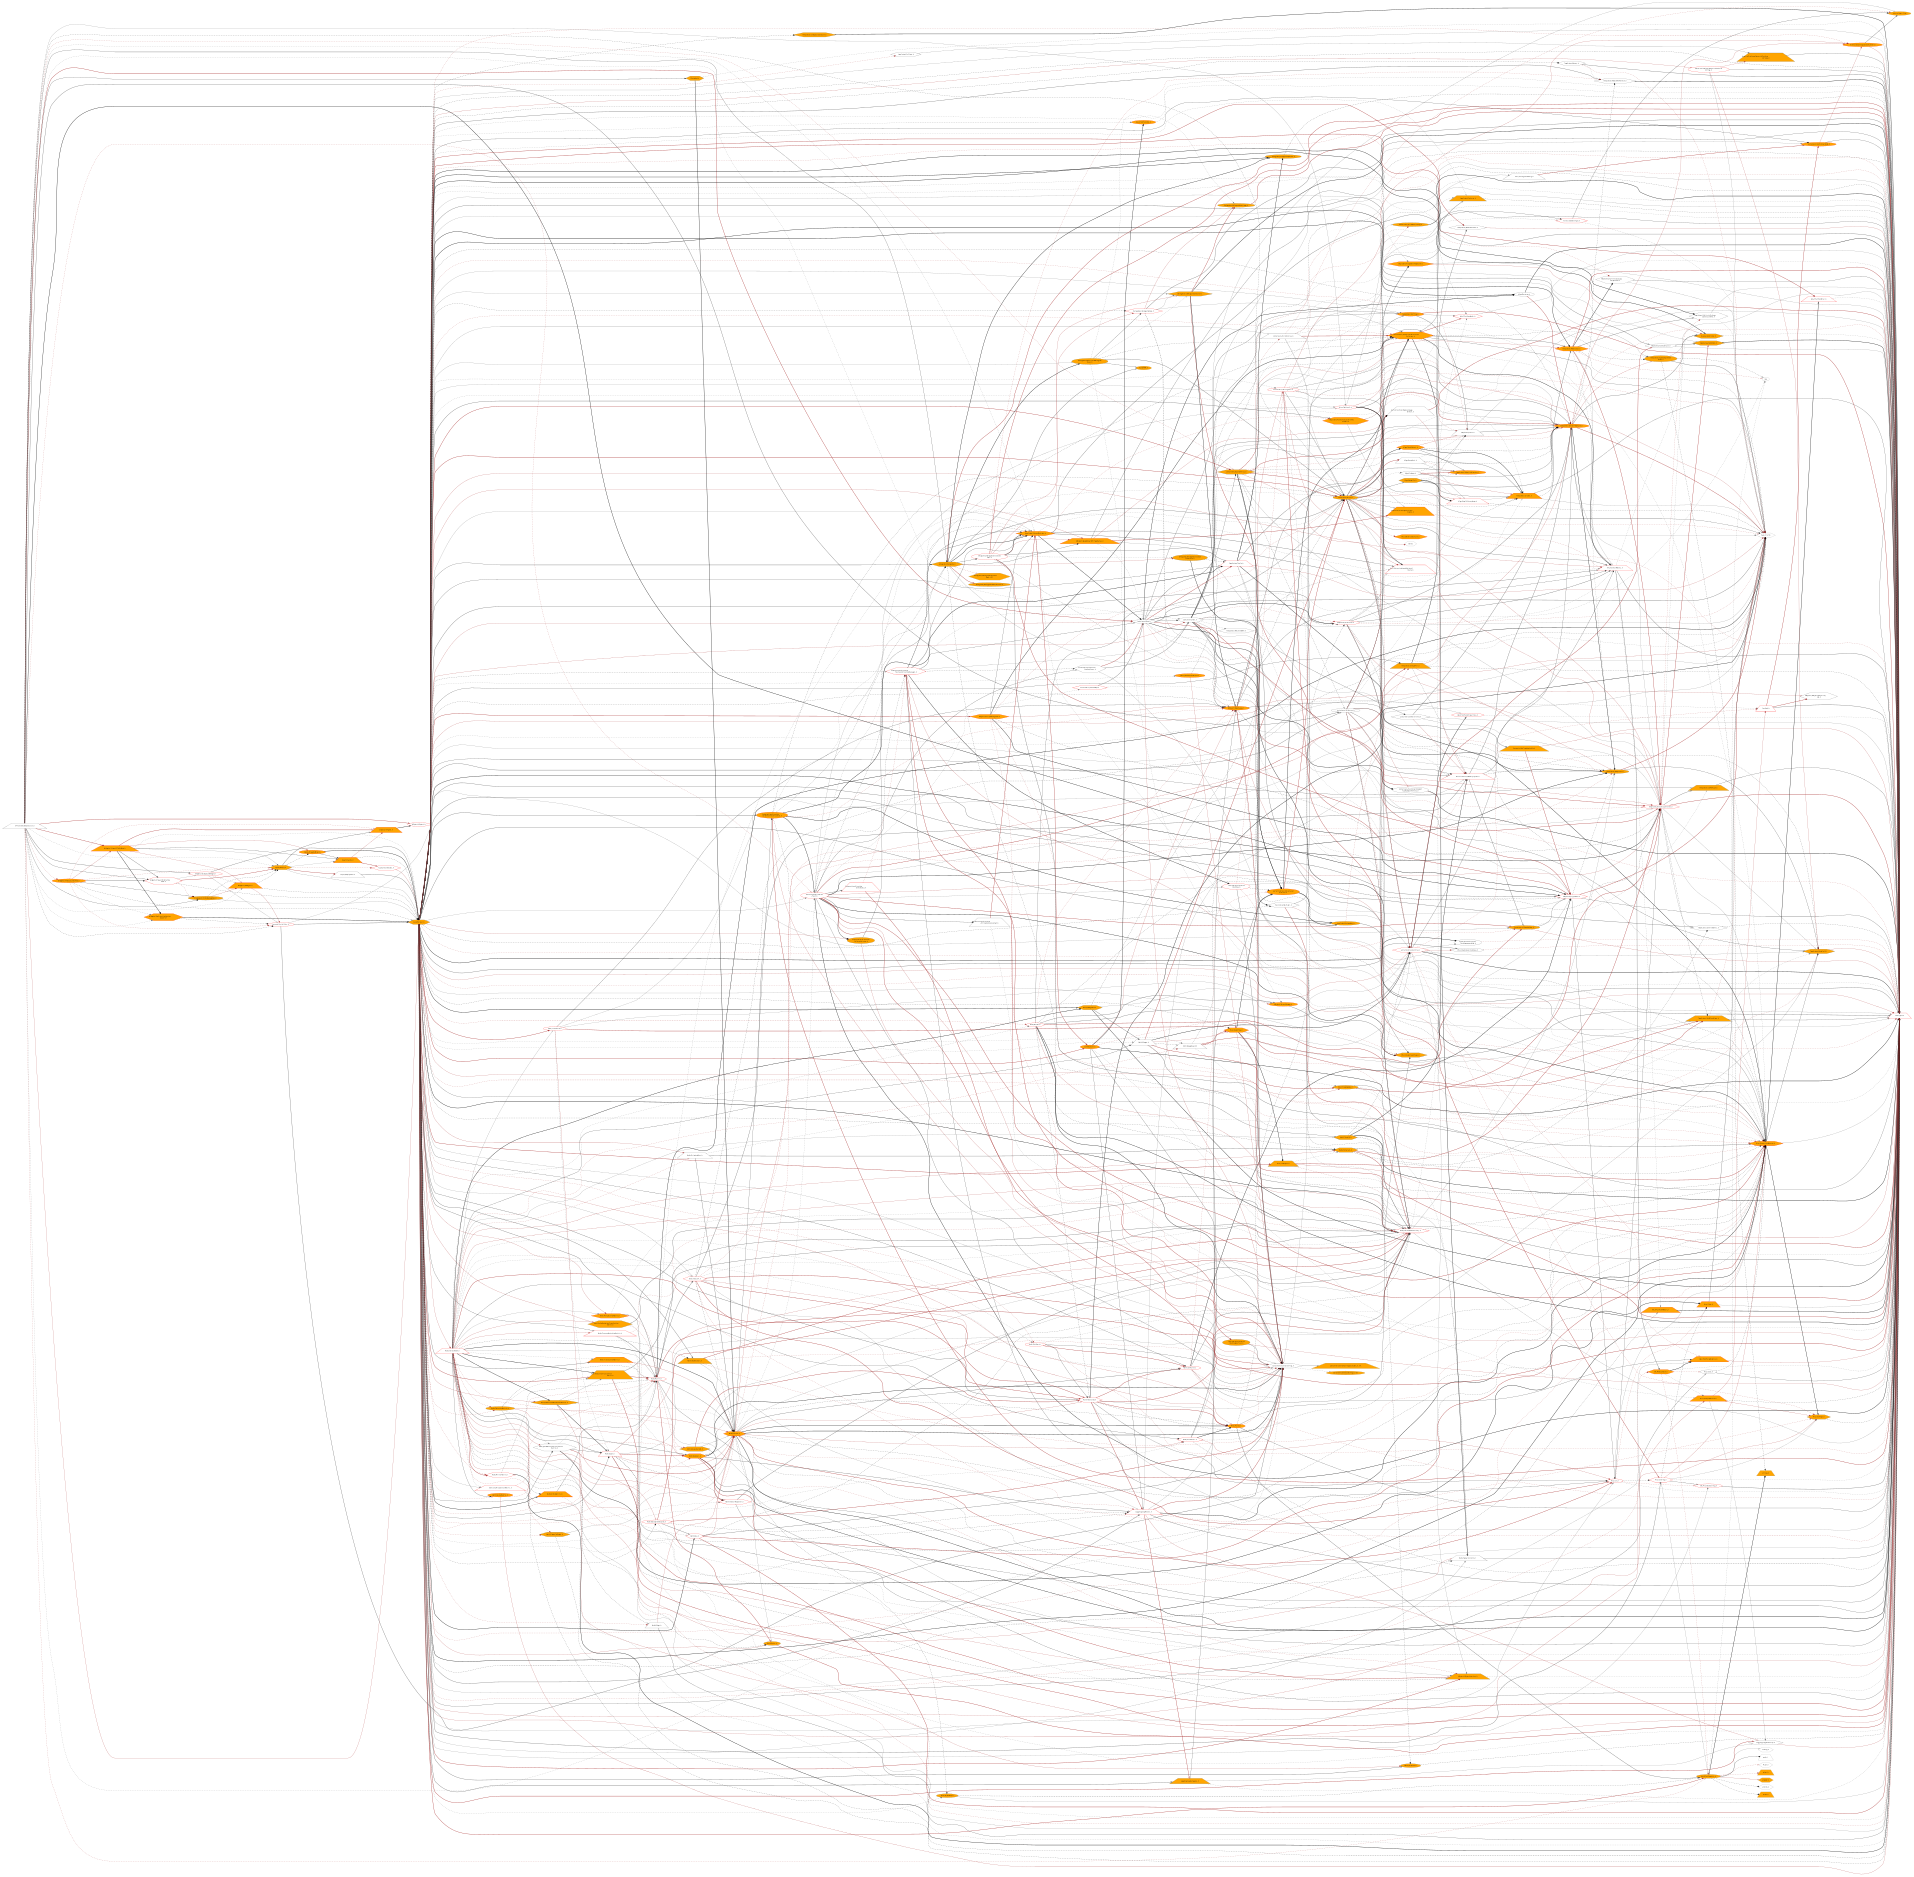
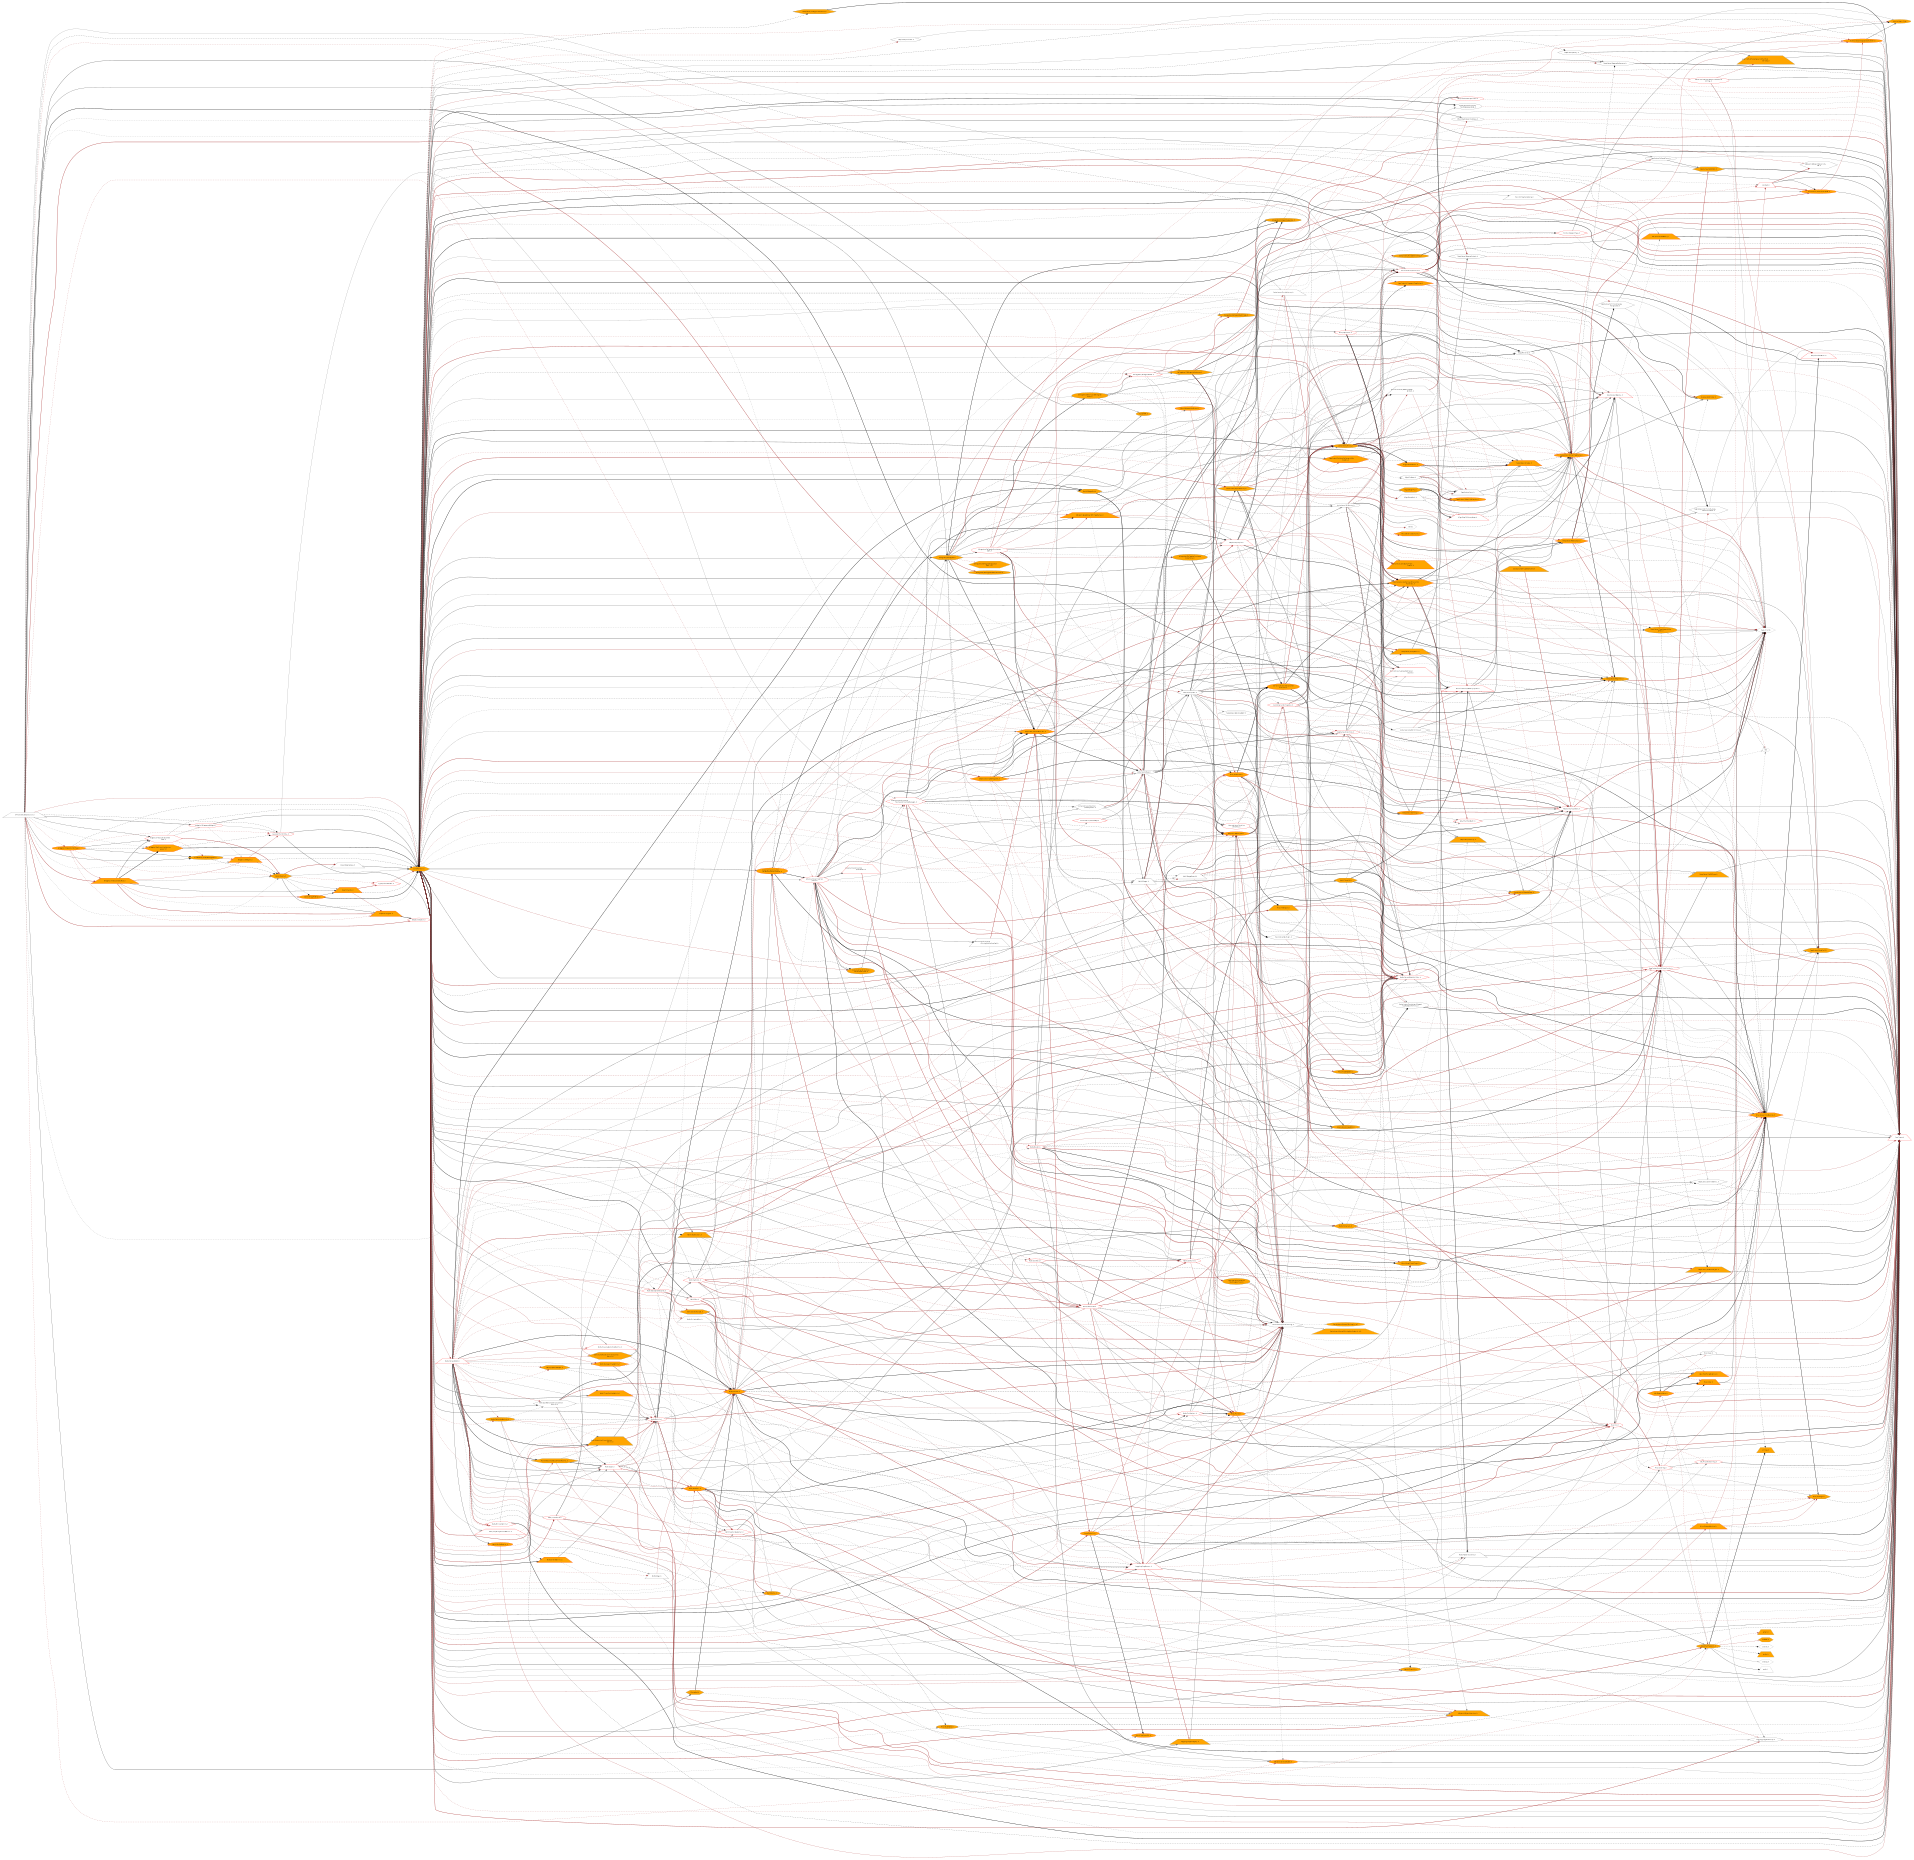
(793, 1119) -> none
(1766, 1765) -> none
